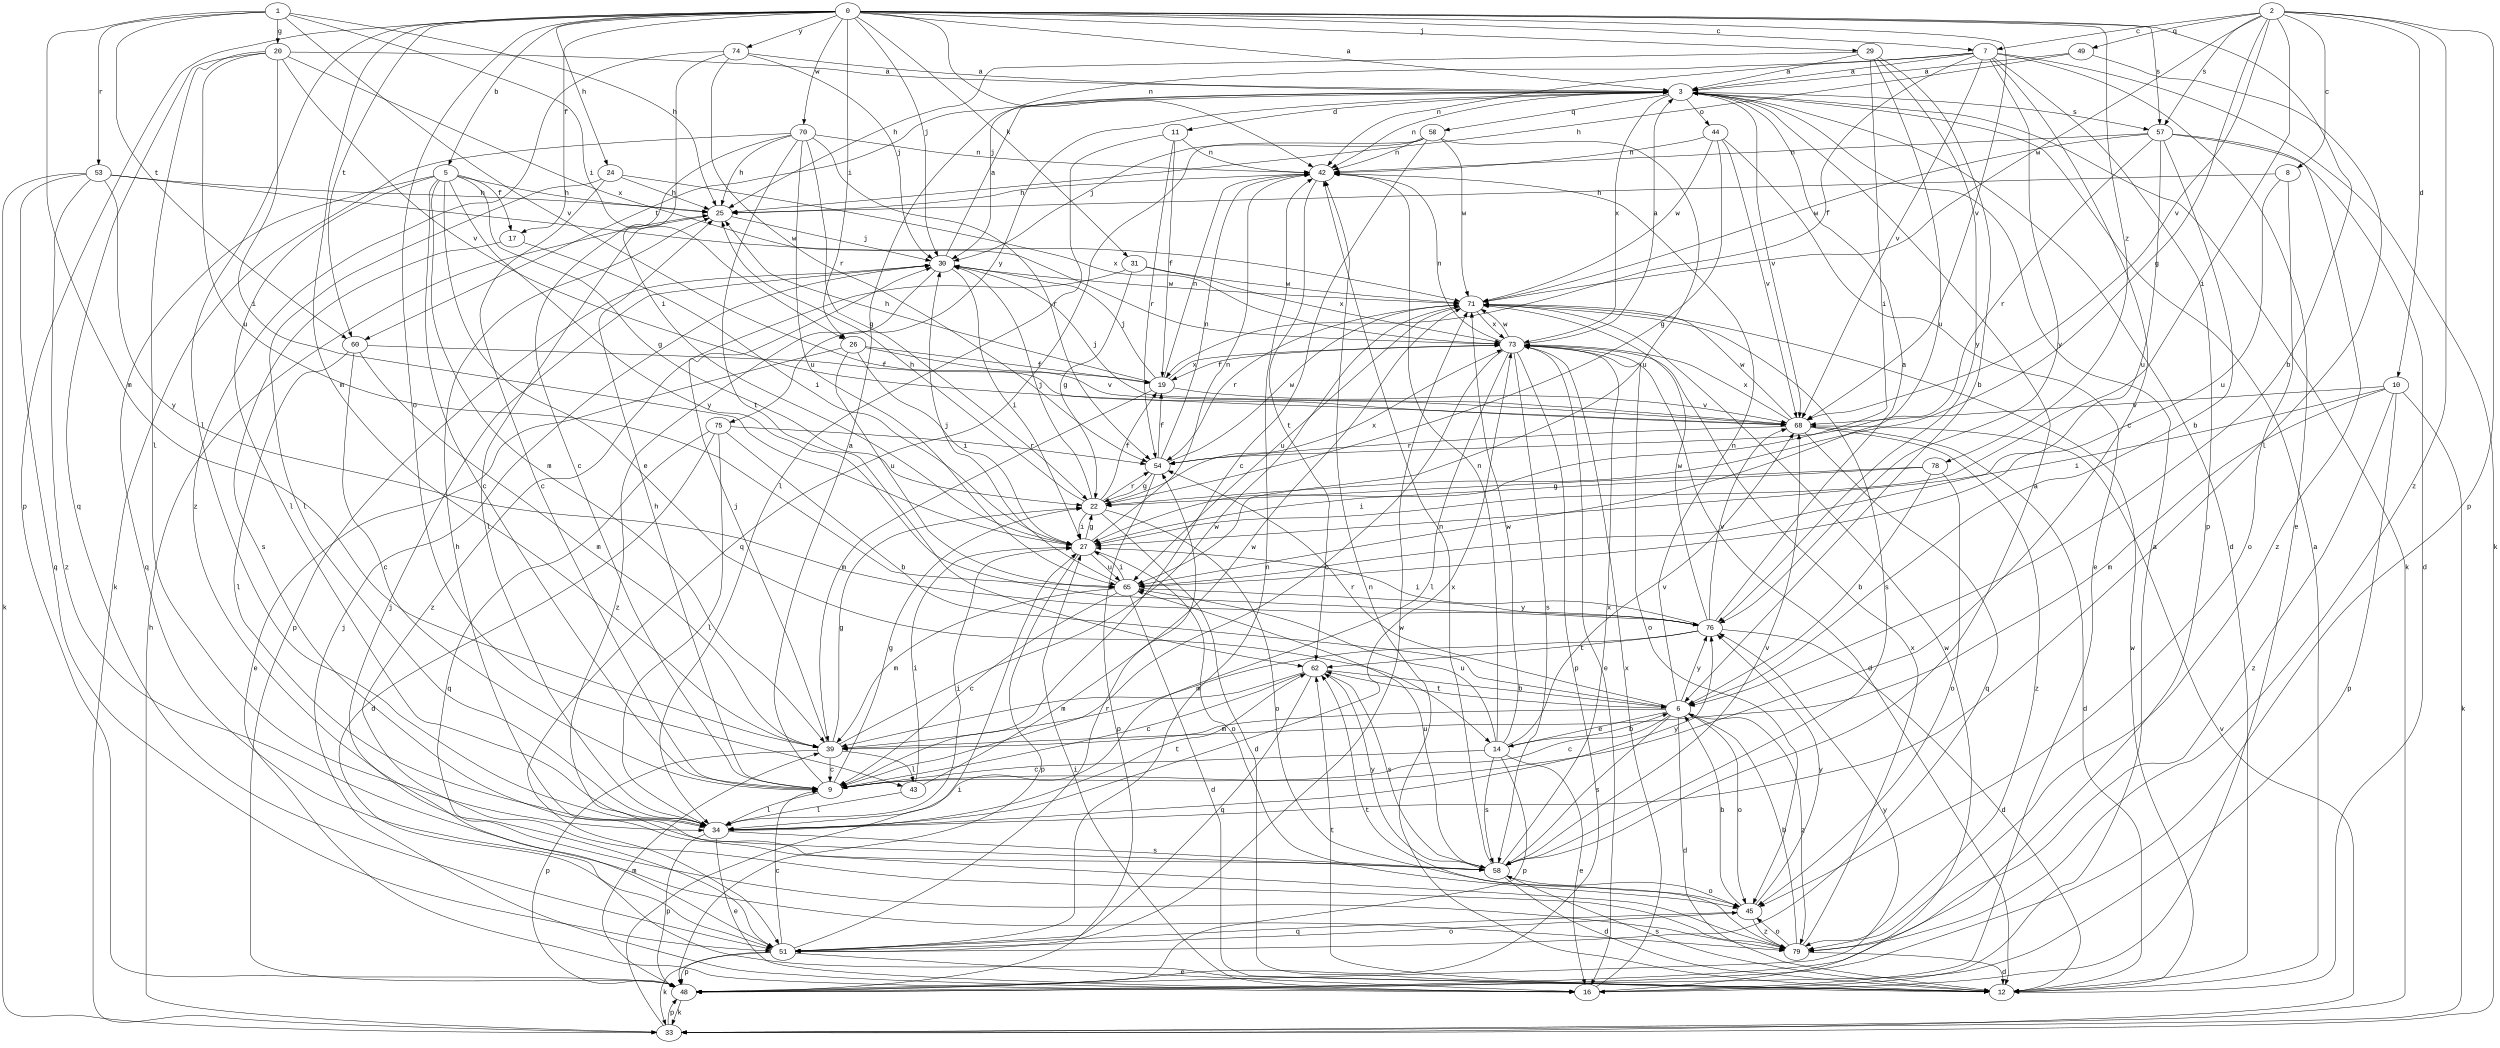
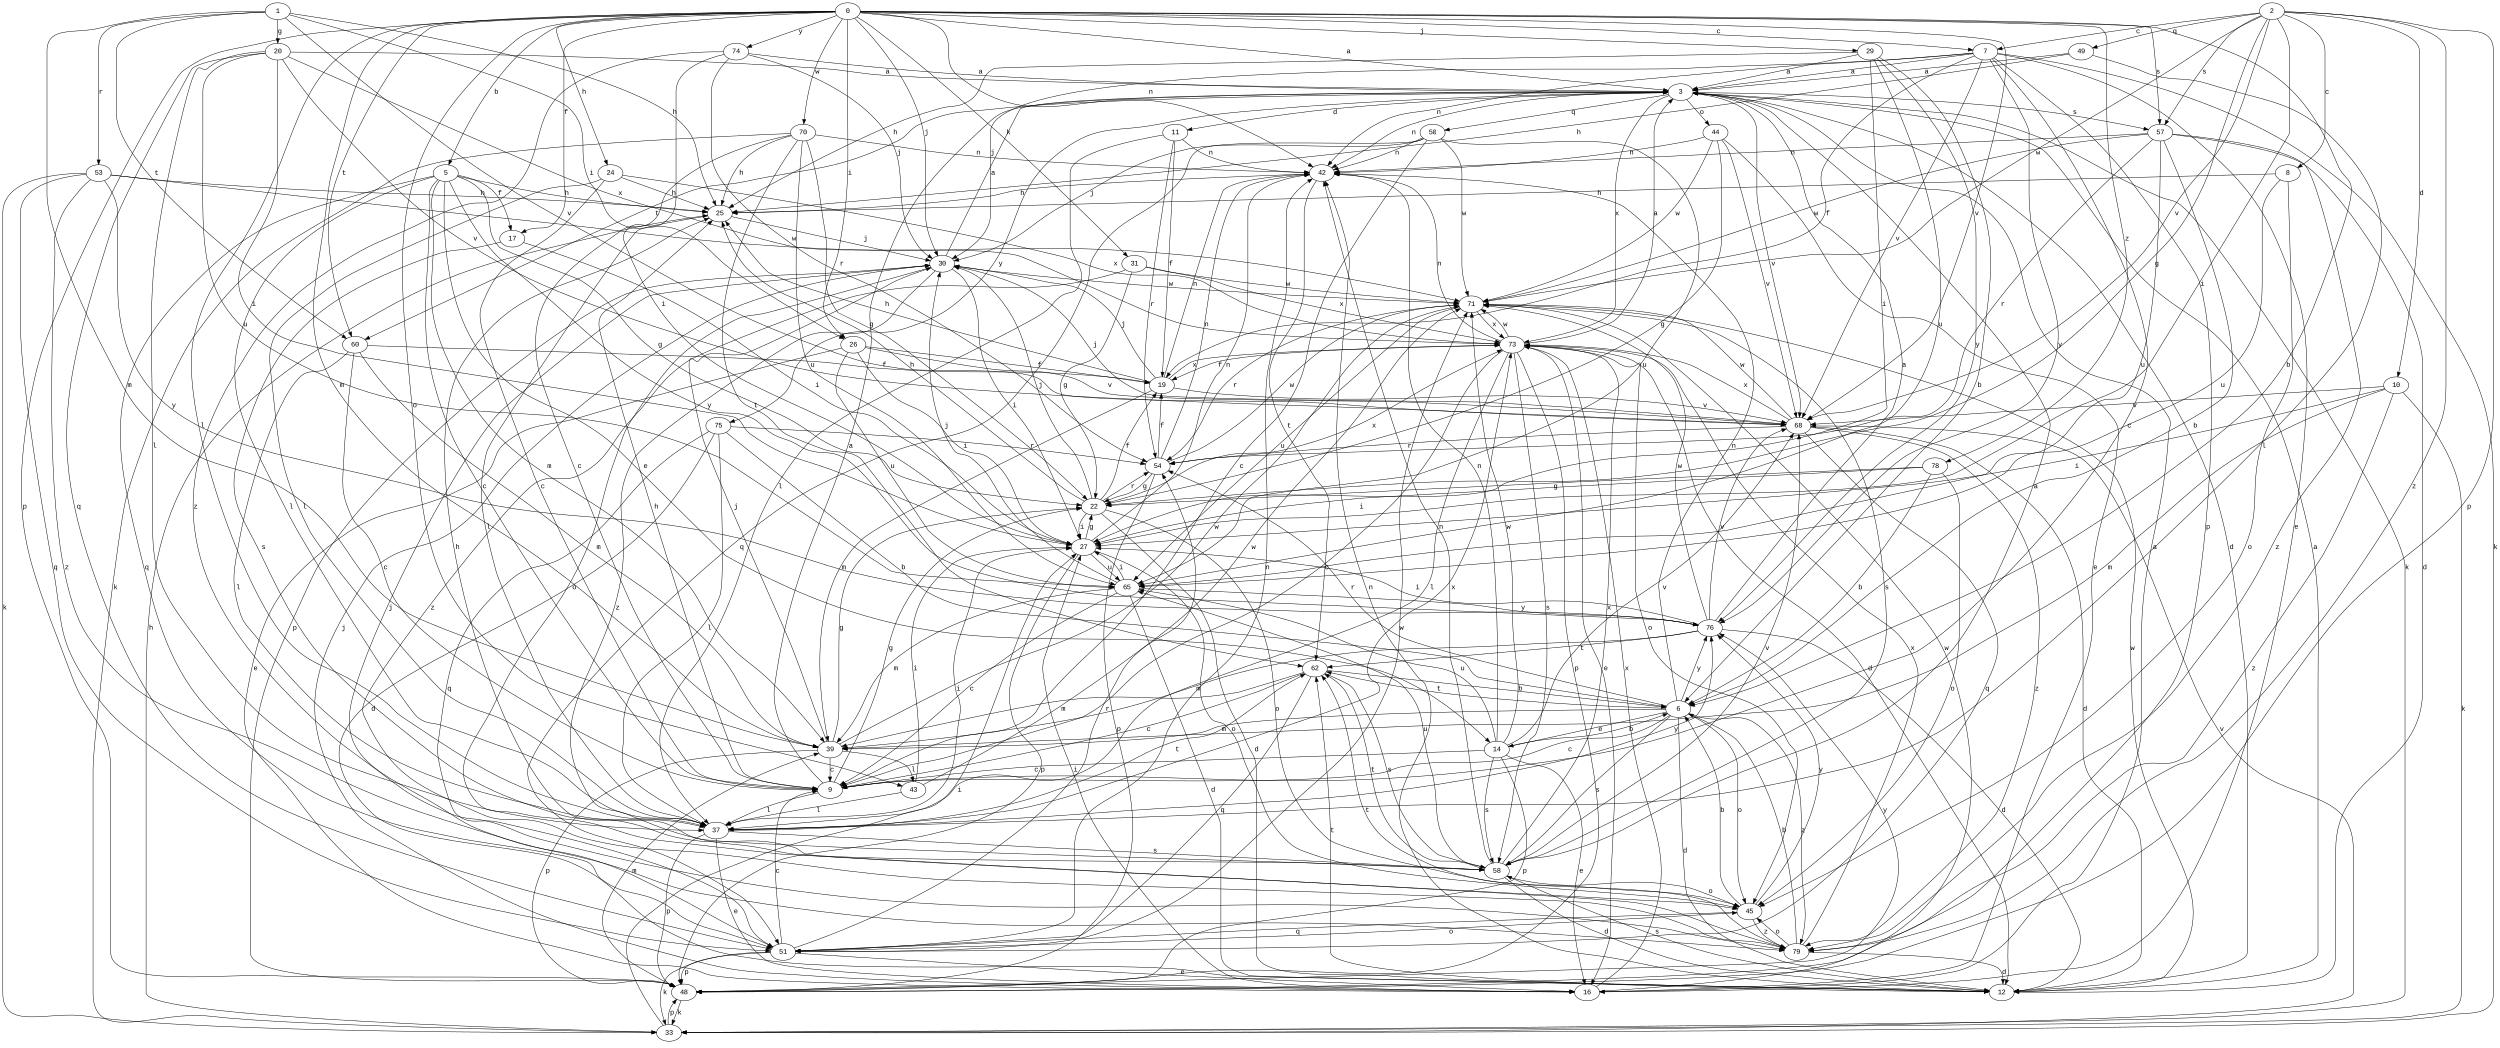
(1025, 263) -> none
(1373, 770) -> (1373, 770)
(716, 831) -> (716, 831)
none -> (664, 841)
(1674, 982) -> none
